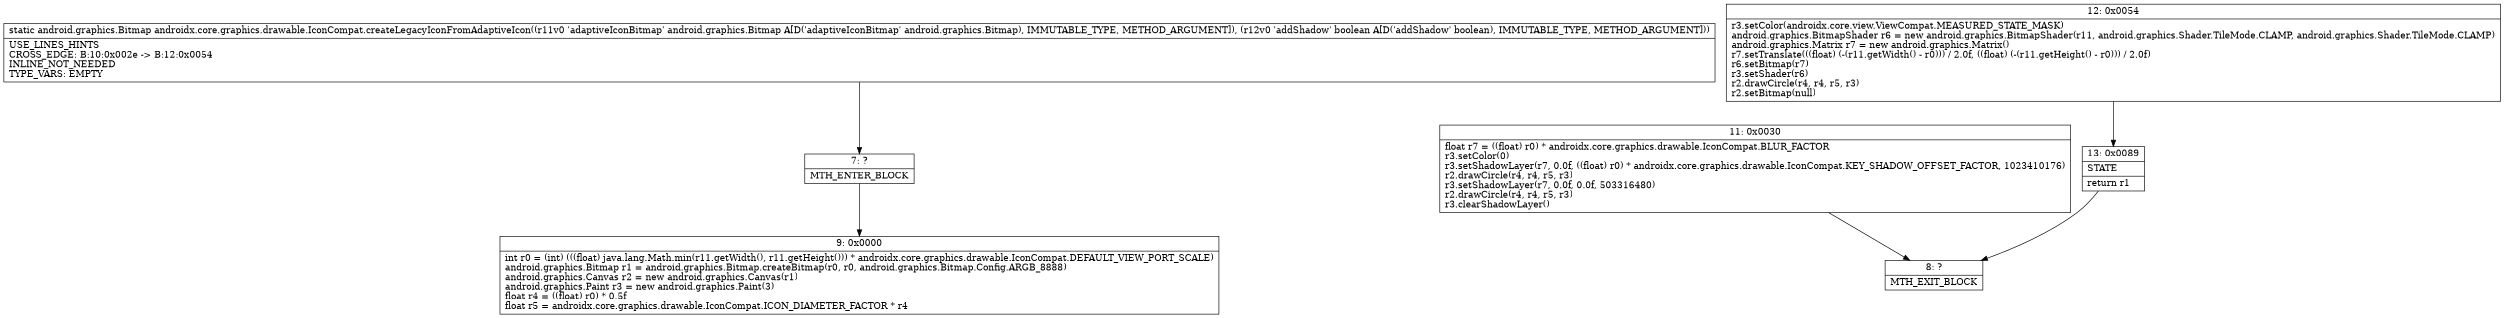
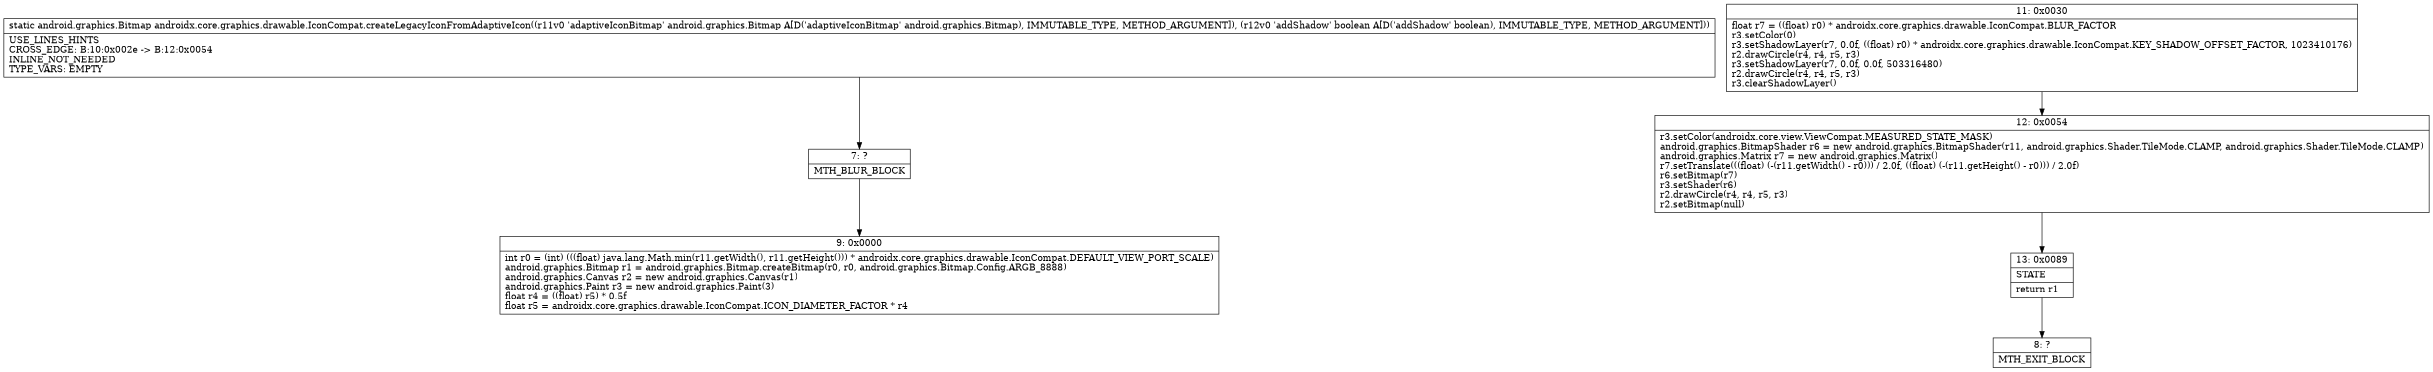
(859, 176) -> (859, 171)
(1866, 235) -> (2042, 100)
(566, 297) -> (566, 297)
